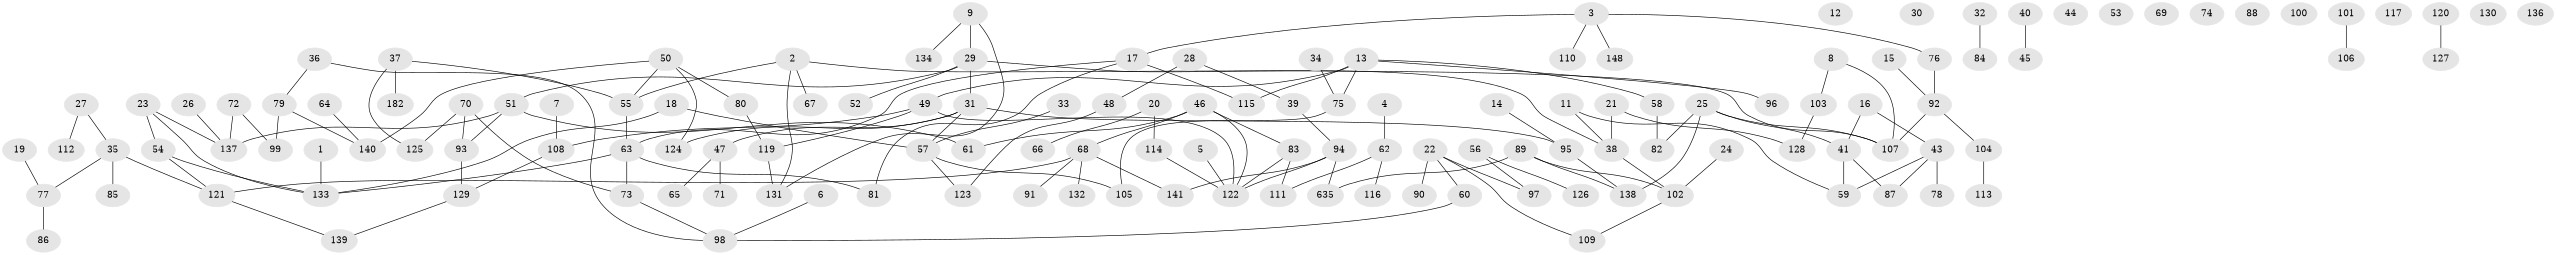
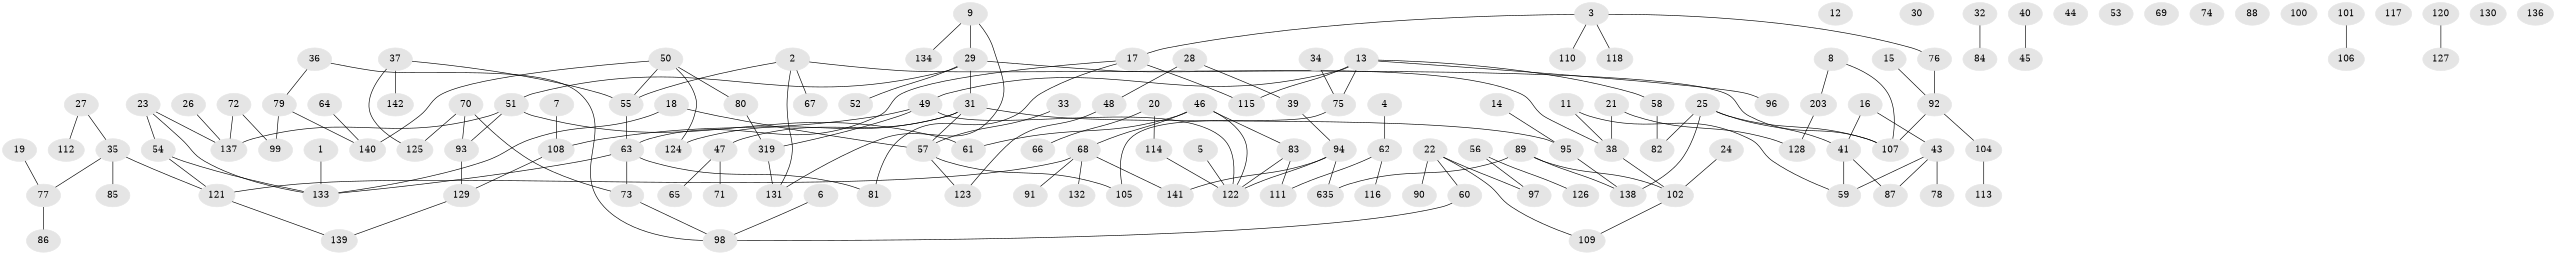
(1615, 59) -> (1615, 59)
(395, 105) -> (395, 105)
(1819, 105) -> (1819, 105)
(767, 150) -> (767, 150)
